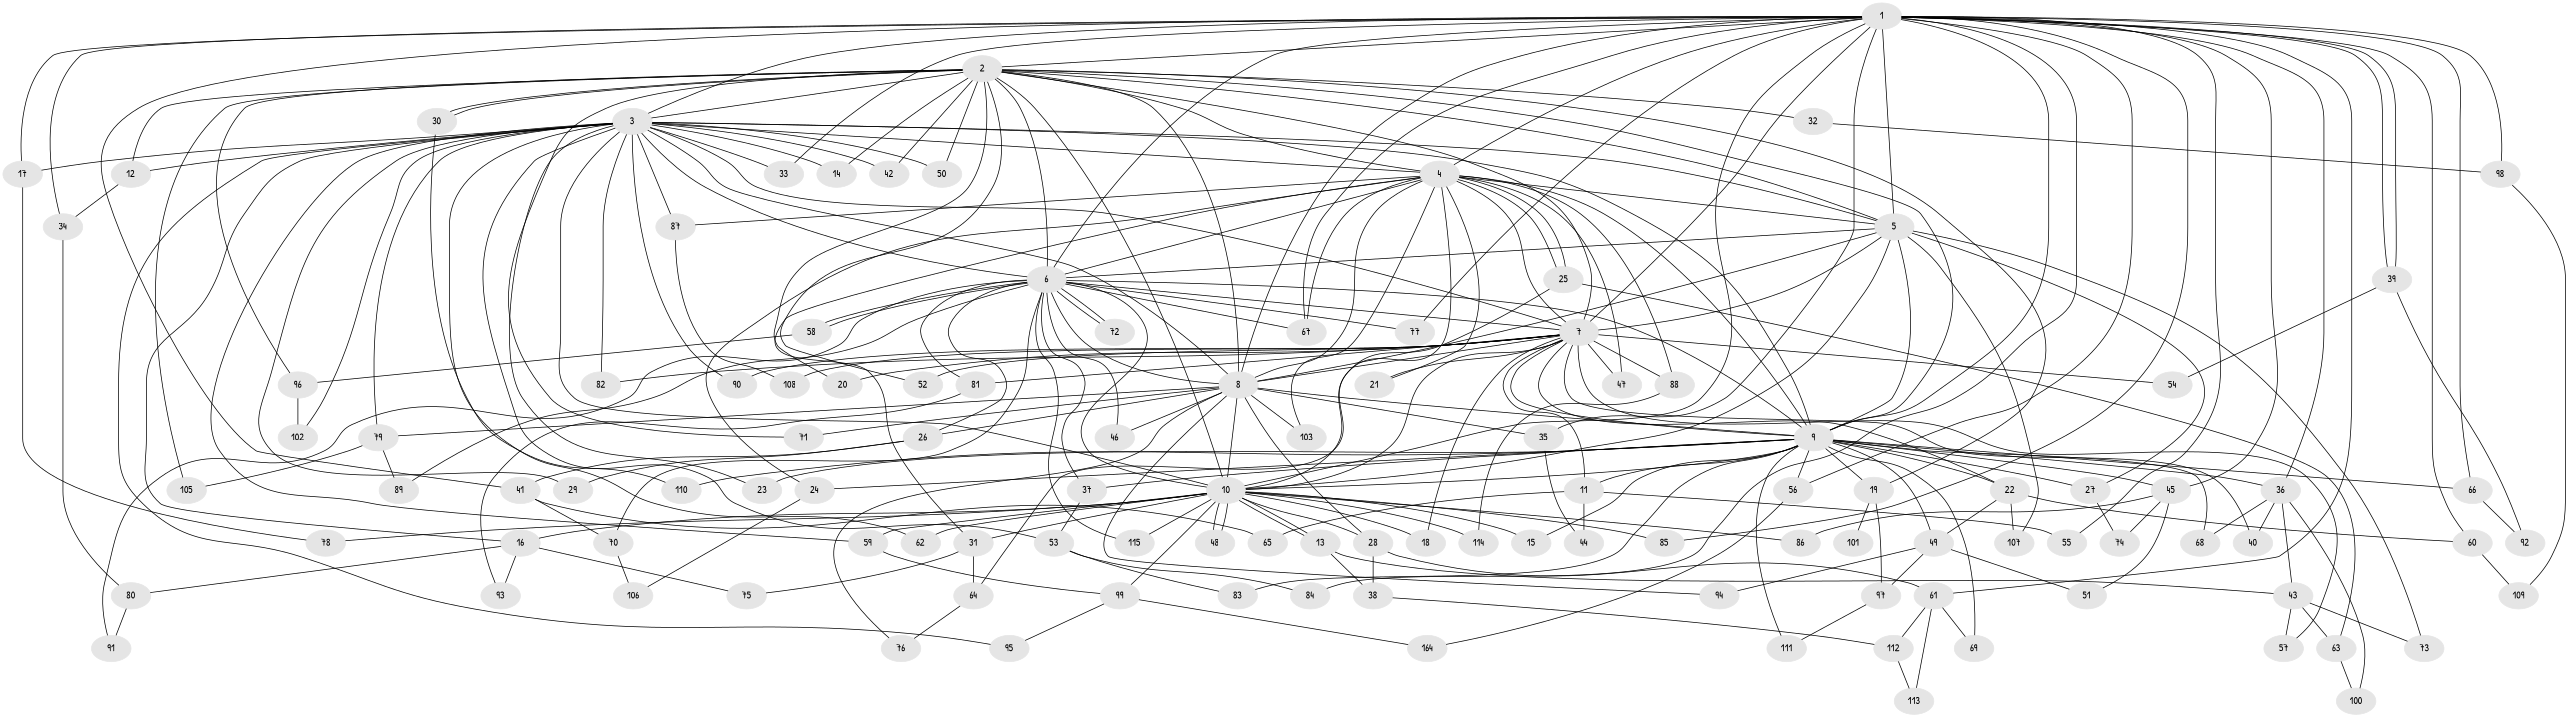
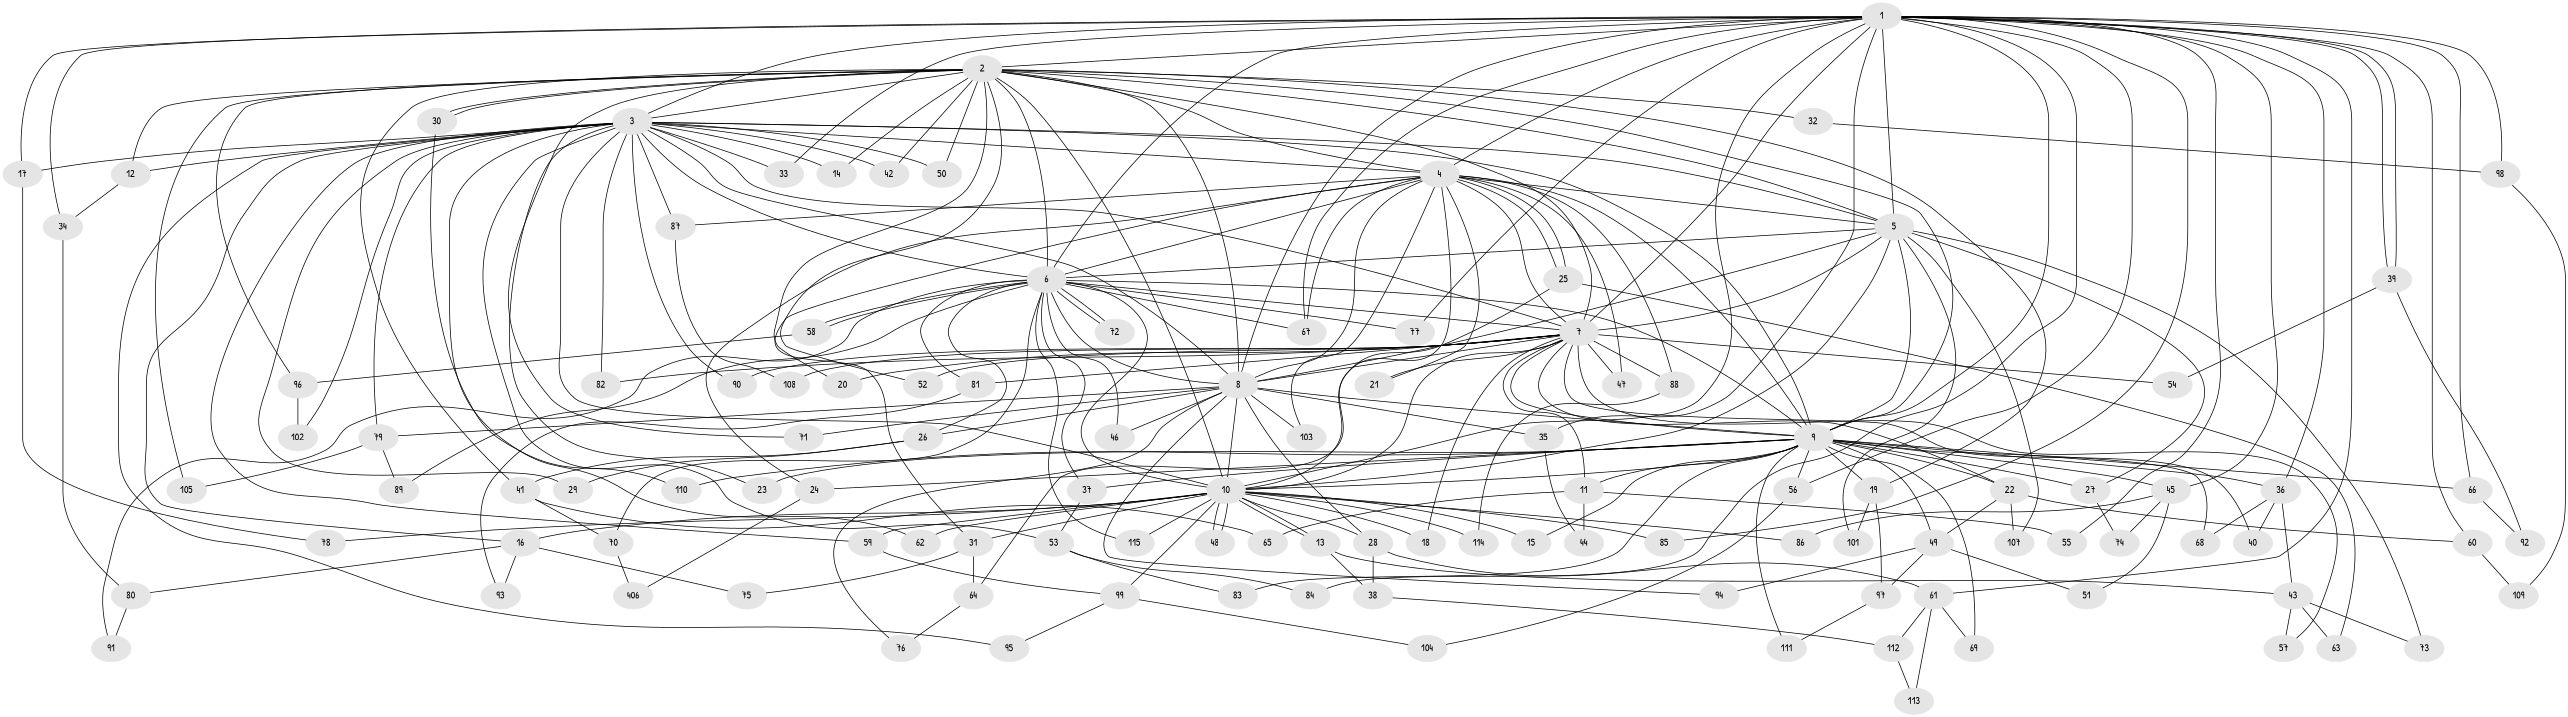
(673, 40) -> (469, 92)
none -> (1949, 396)
(633, 596) -> (633, 596)
(1427, 649) -> (1427, 649)
(2356, 701) -> none
